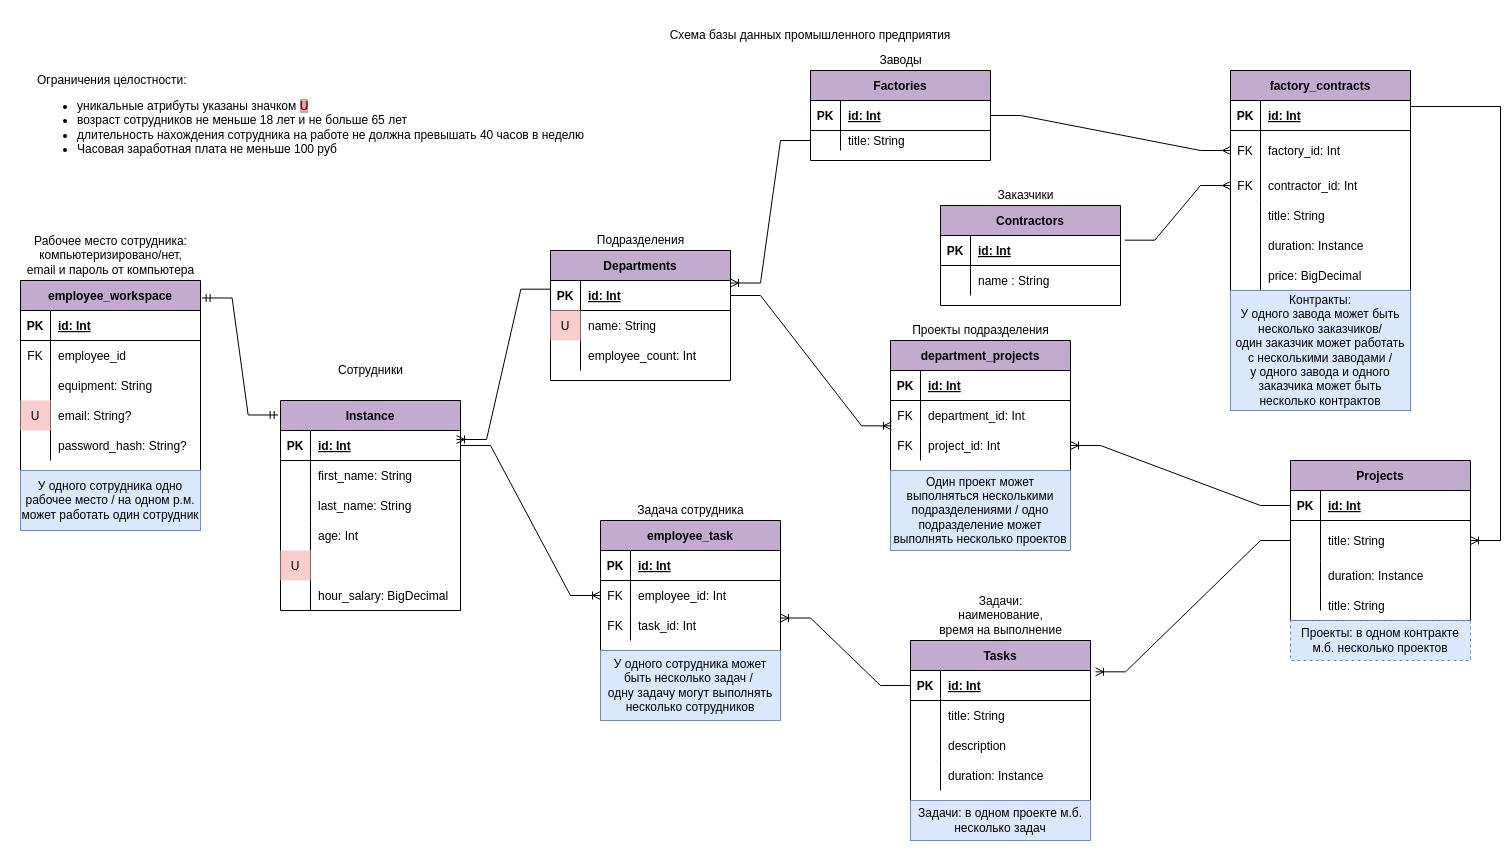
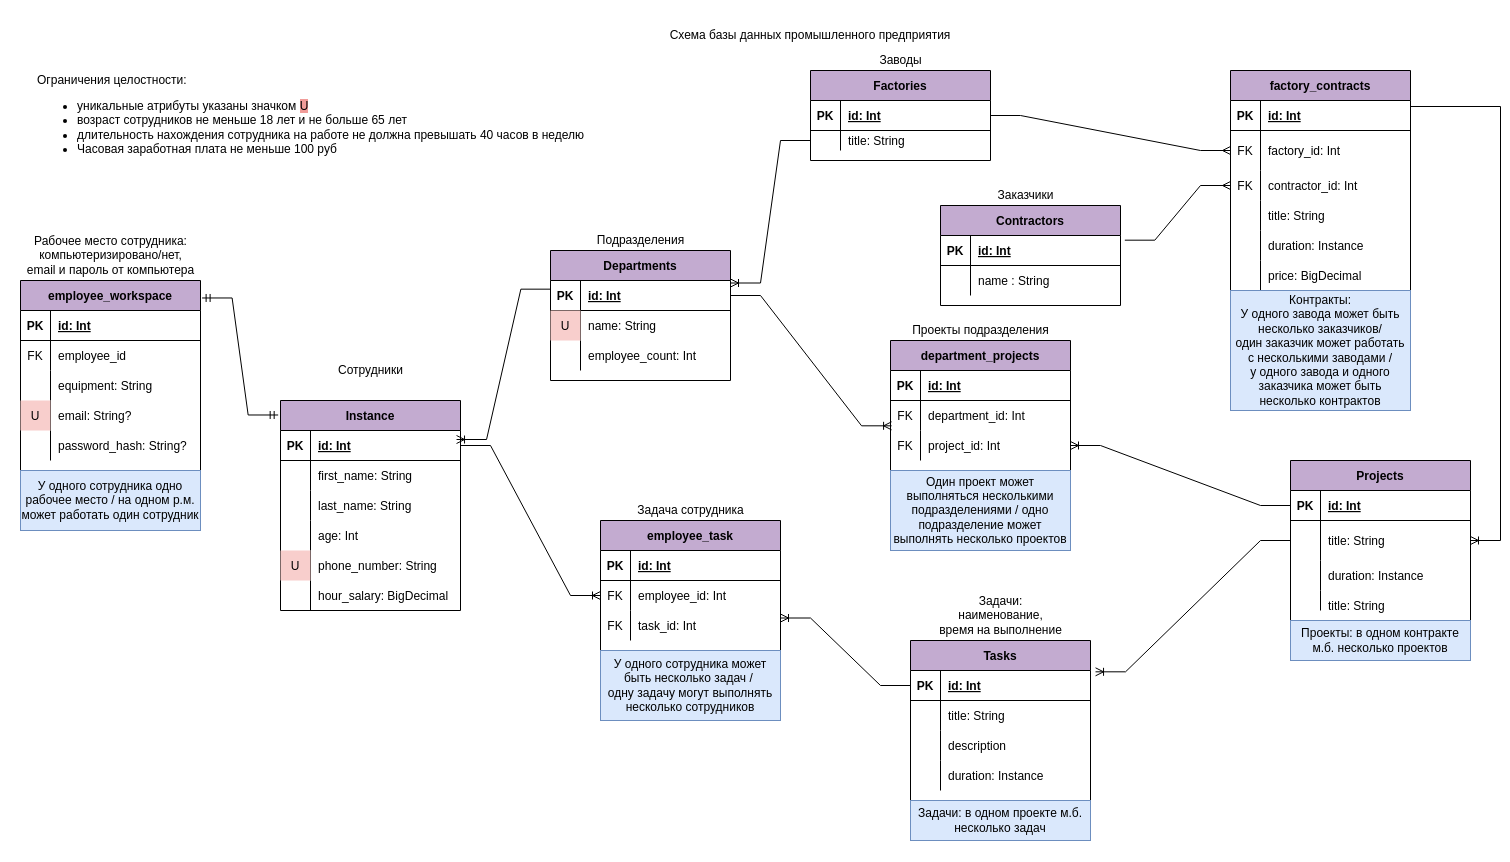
none -> (386, 566)
(1381, 641) -> (1381, 641)
